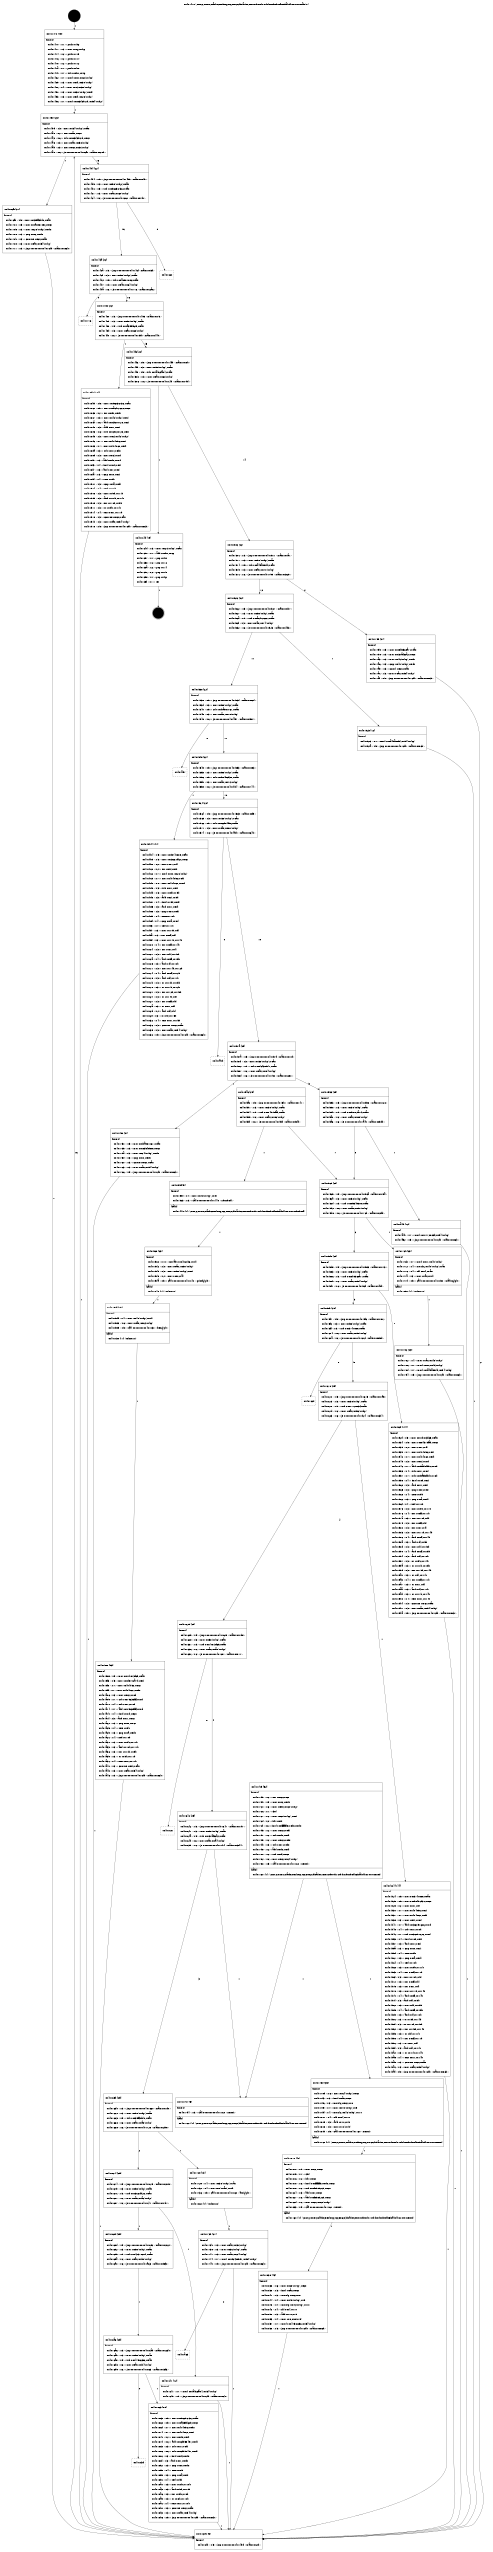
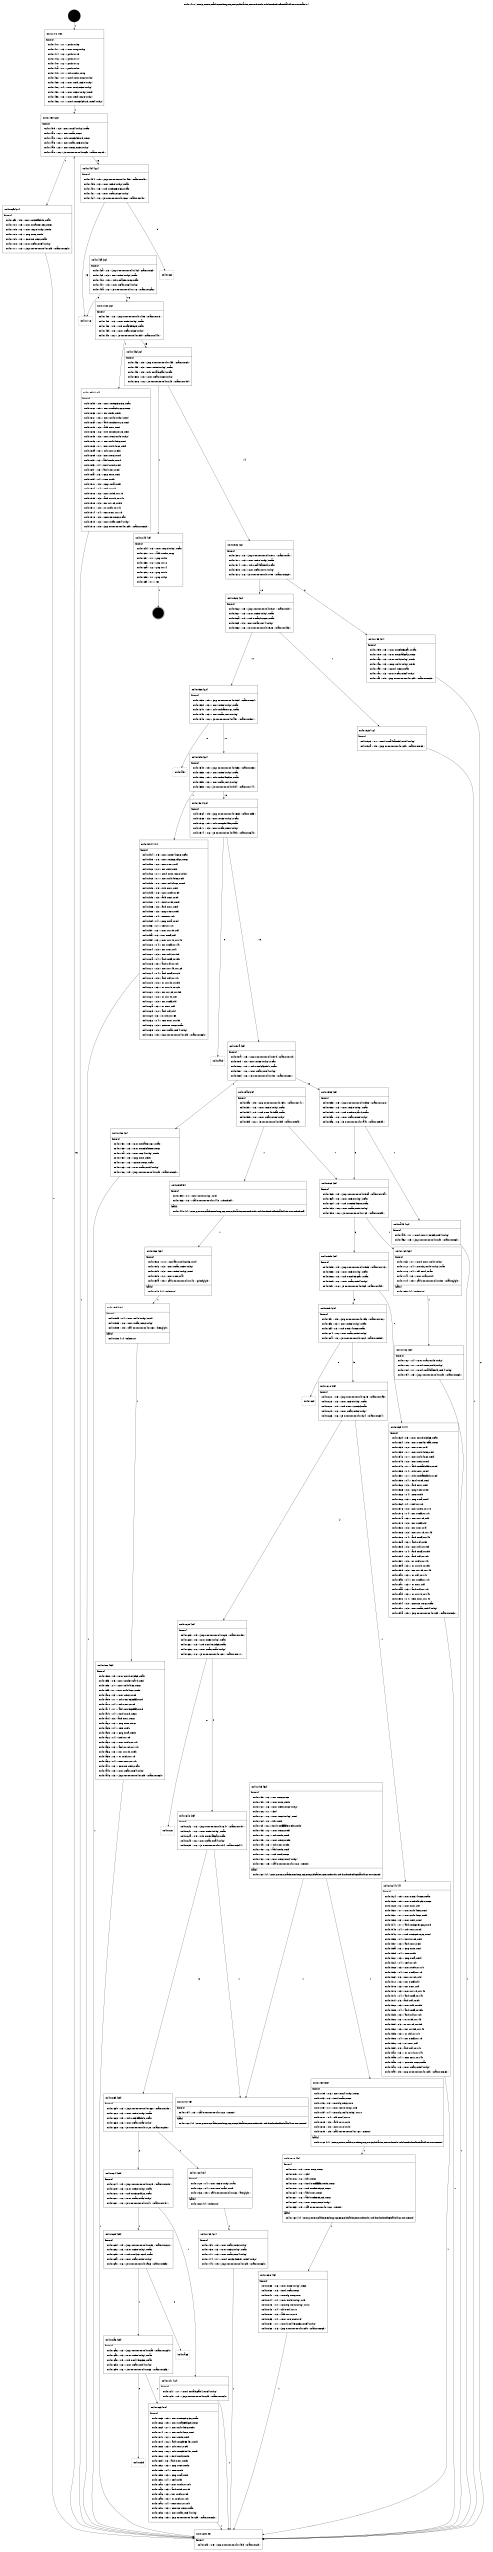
(119, 228) -> (85, 257)
(205, 2309) -> (163, 2309)
